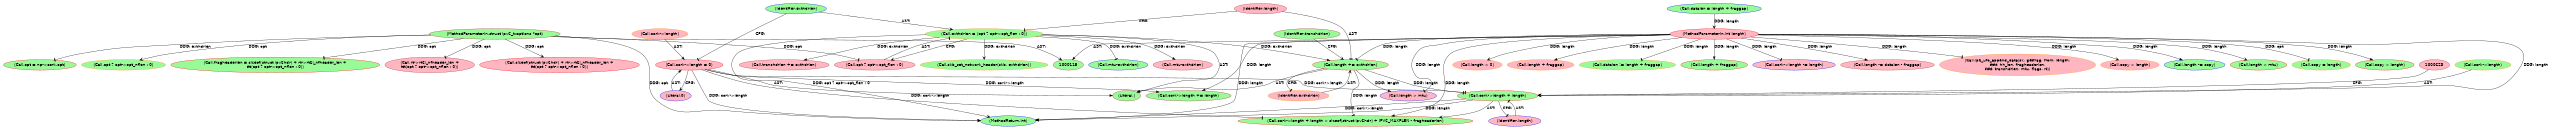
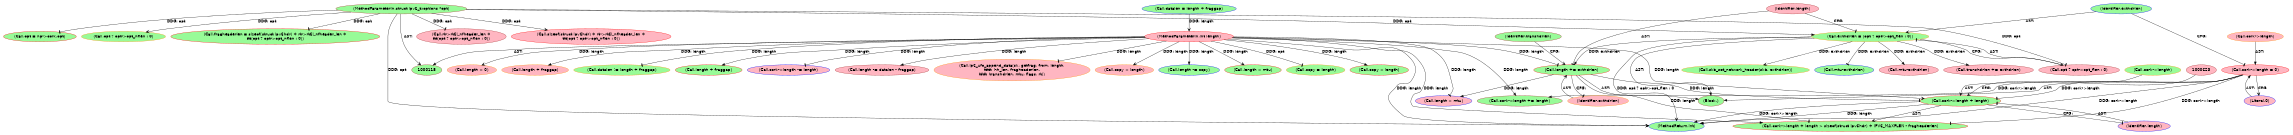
none -> (1139, 18)
(195, 47) -> (176, 21)
(1127, 96) -> (1711, 101)
